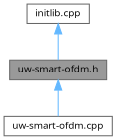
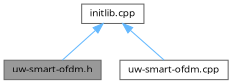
(58, 103) -> (147, 45)
